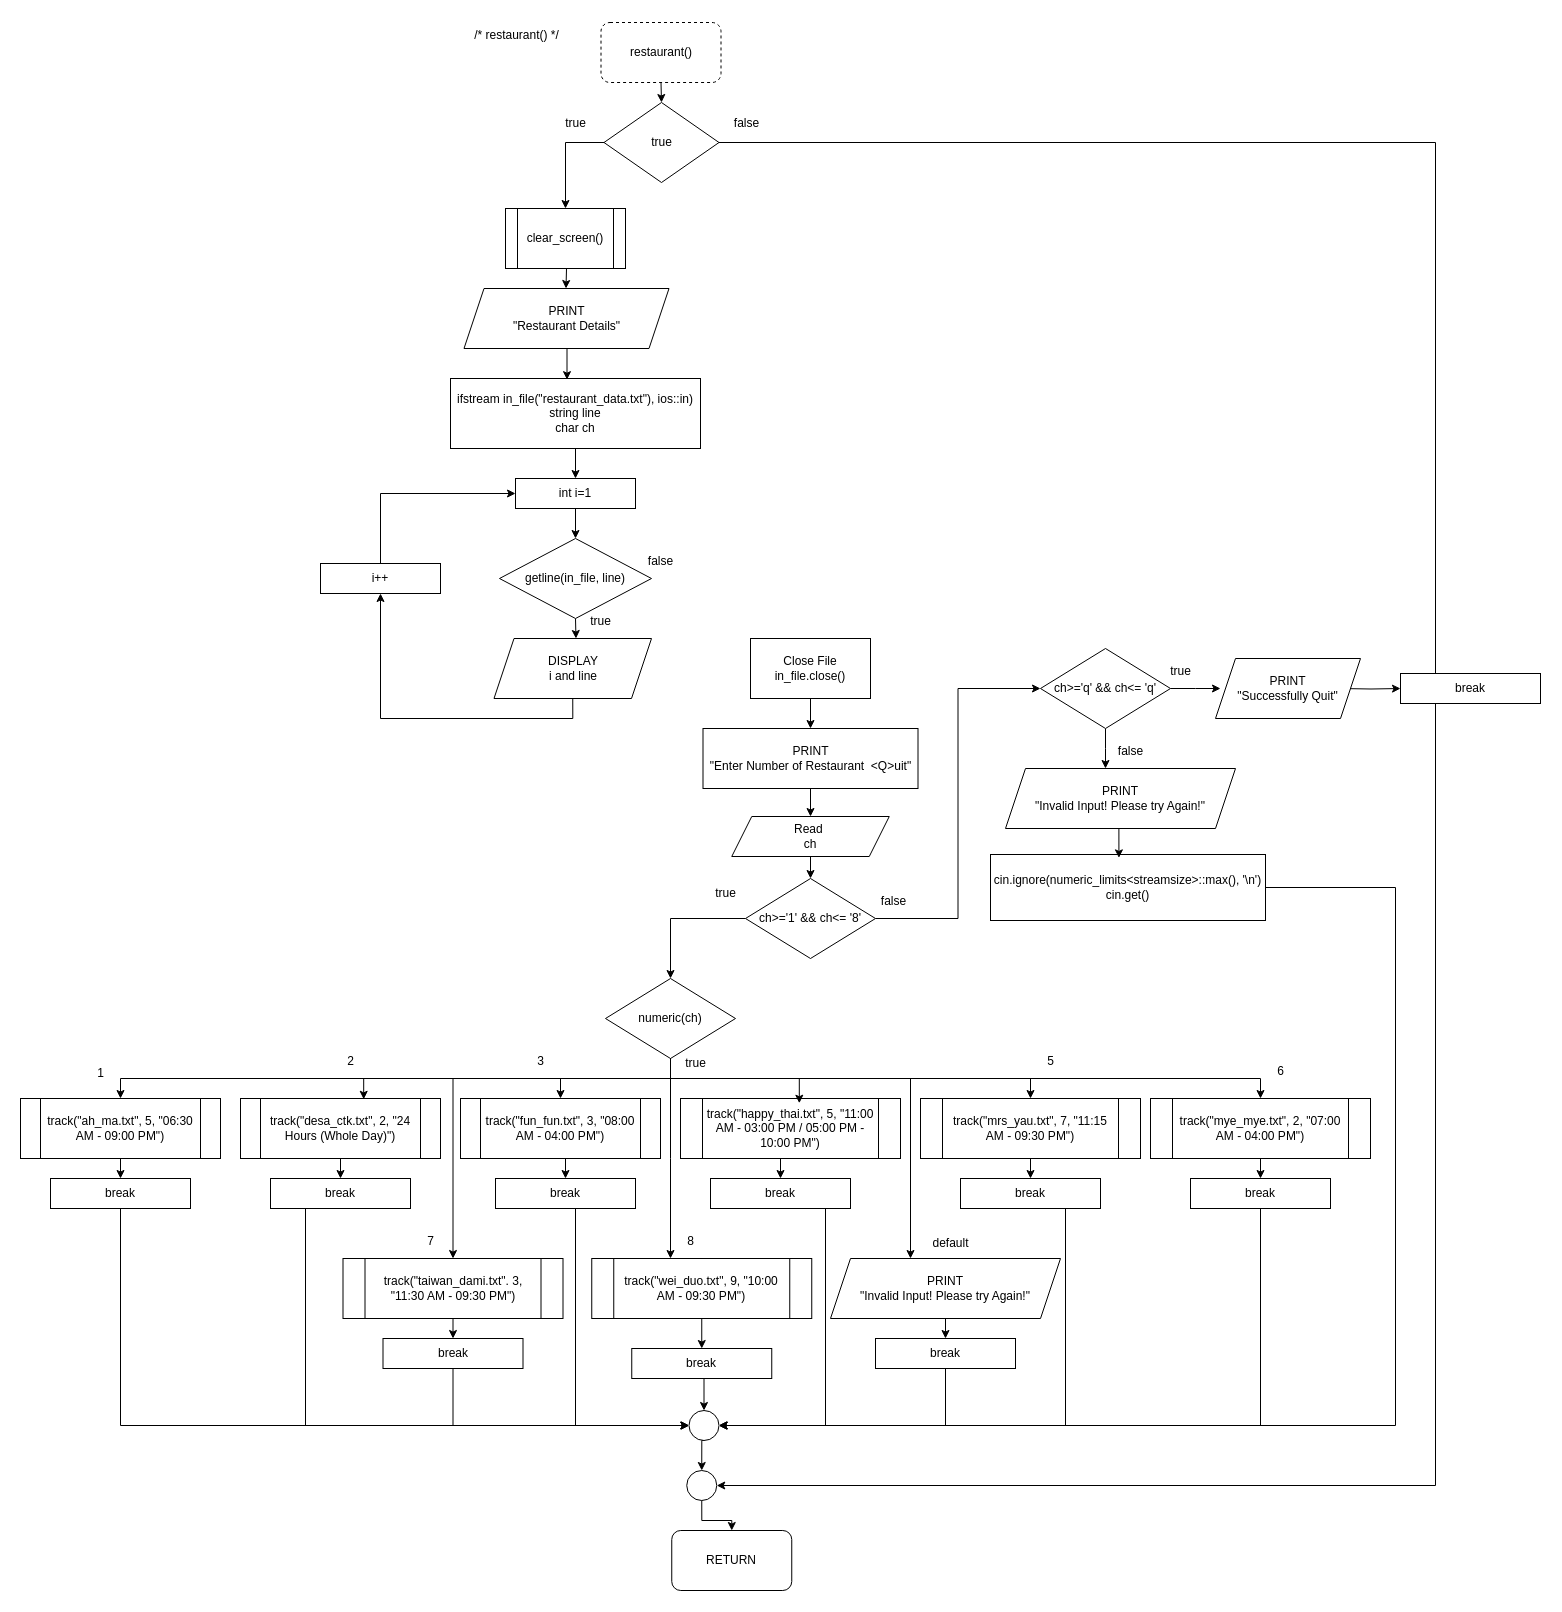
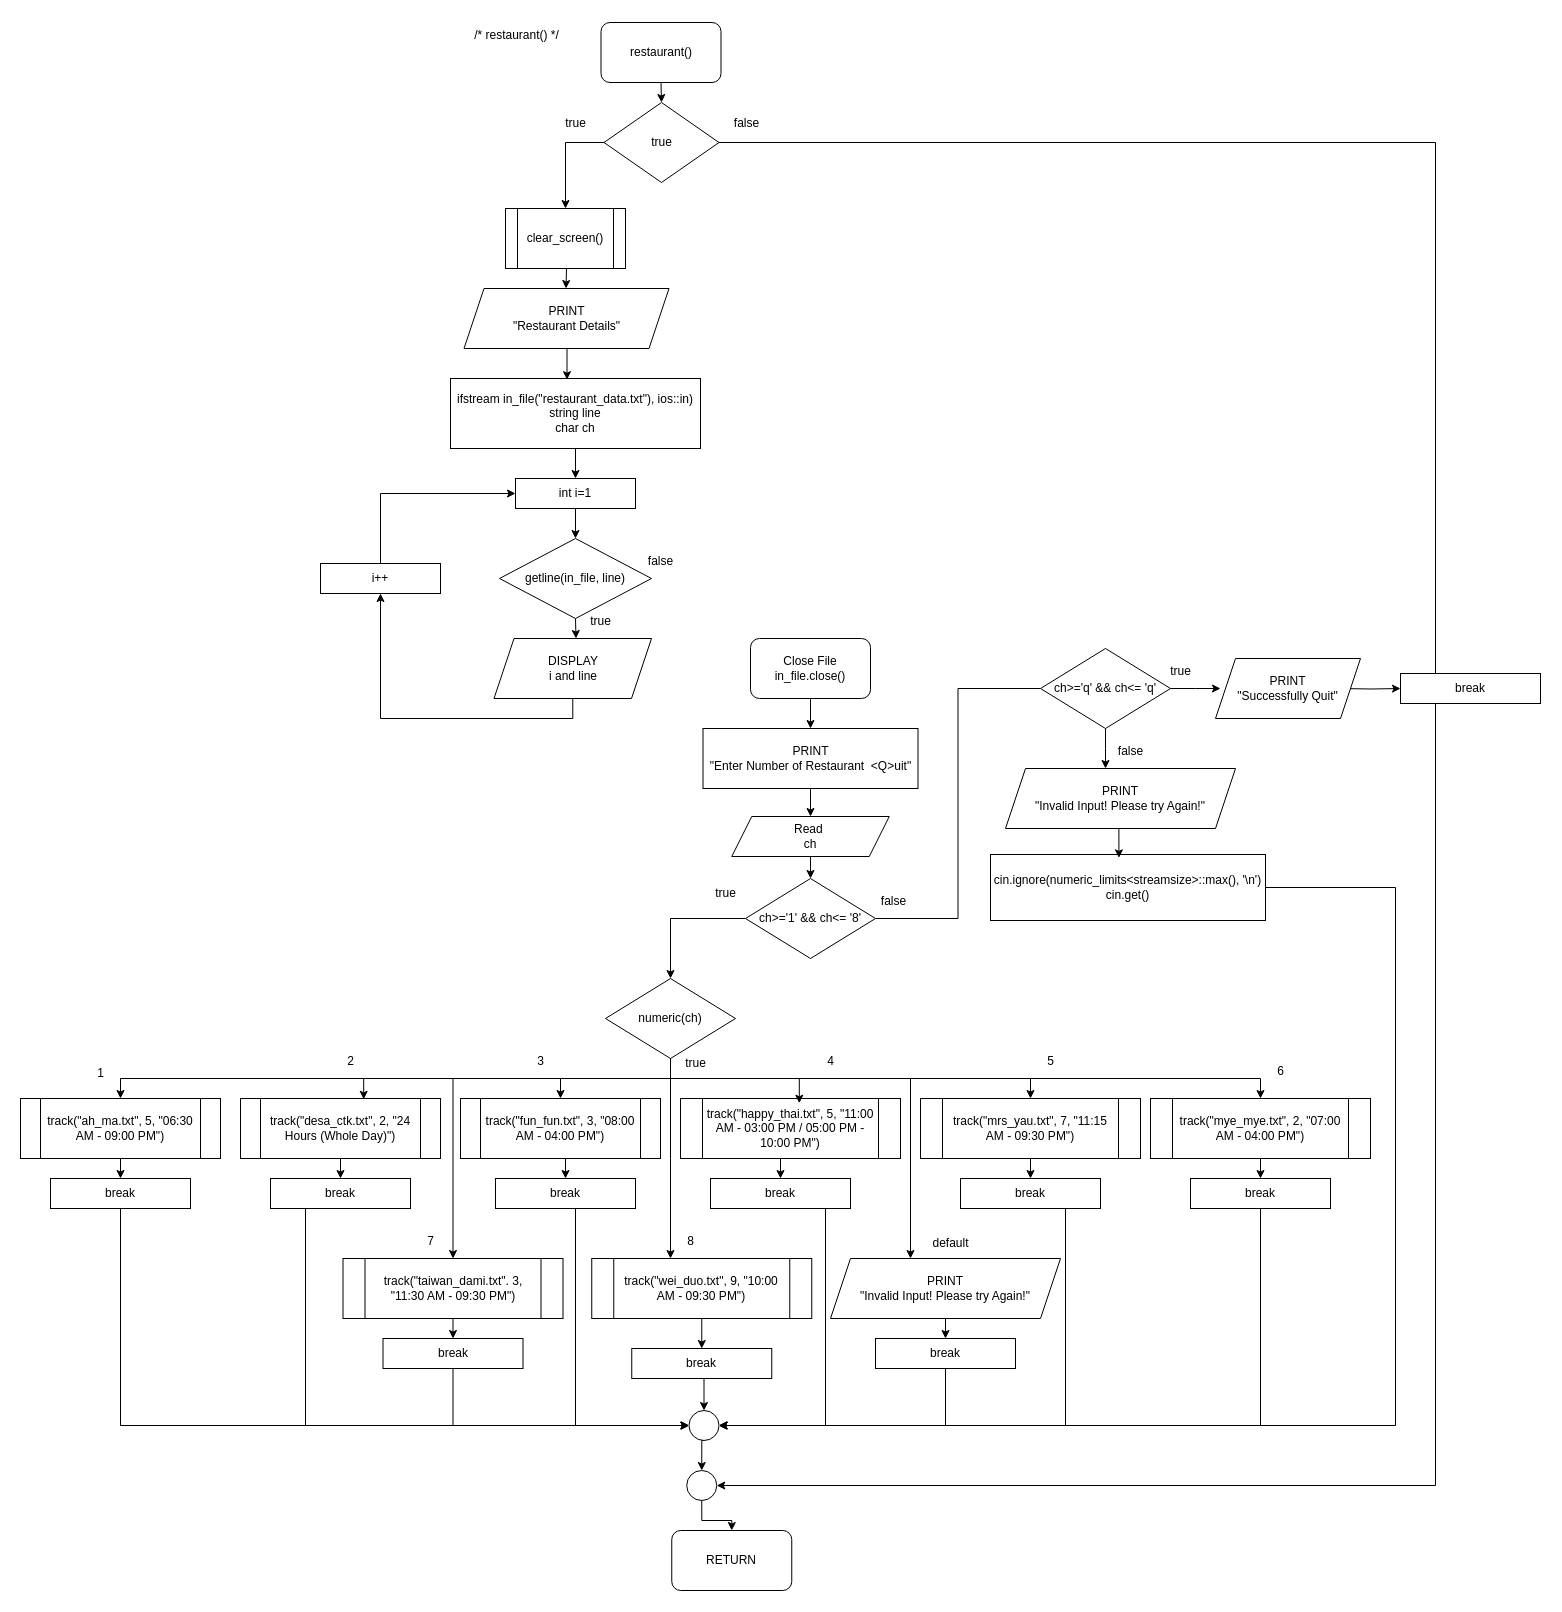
(661, 53) -> (661, 53)
(811, 669) -> (811, 669)
(1032, 689) -> (1035, 689)
none -> (831, 1062)
